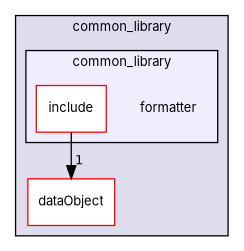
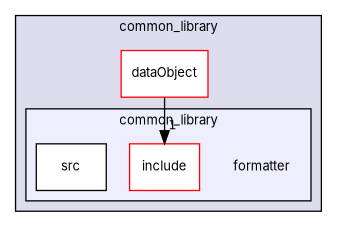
(71, 151) -> (165, 117)
none -> (71, 167)
